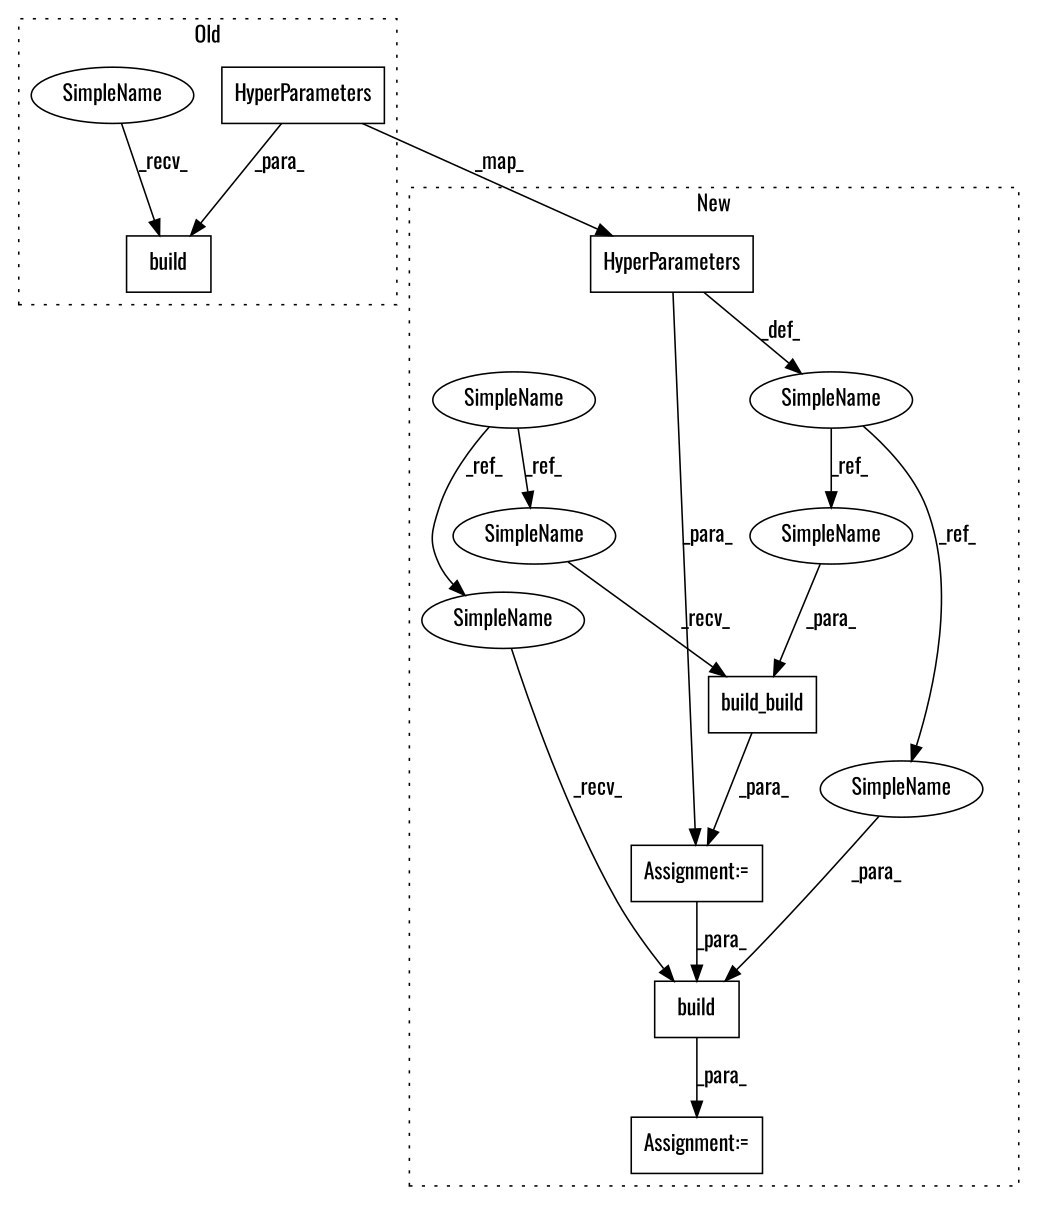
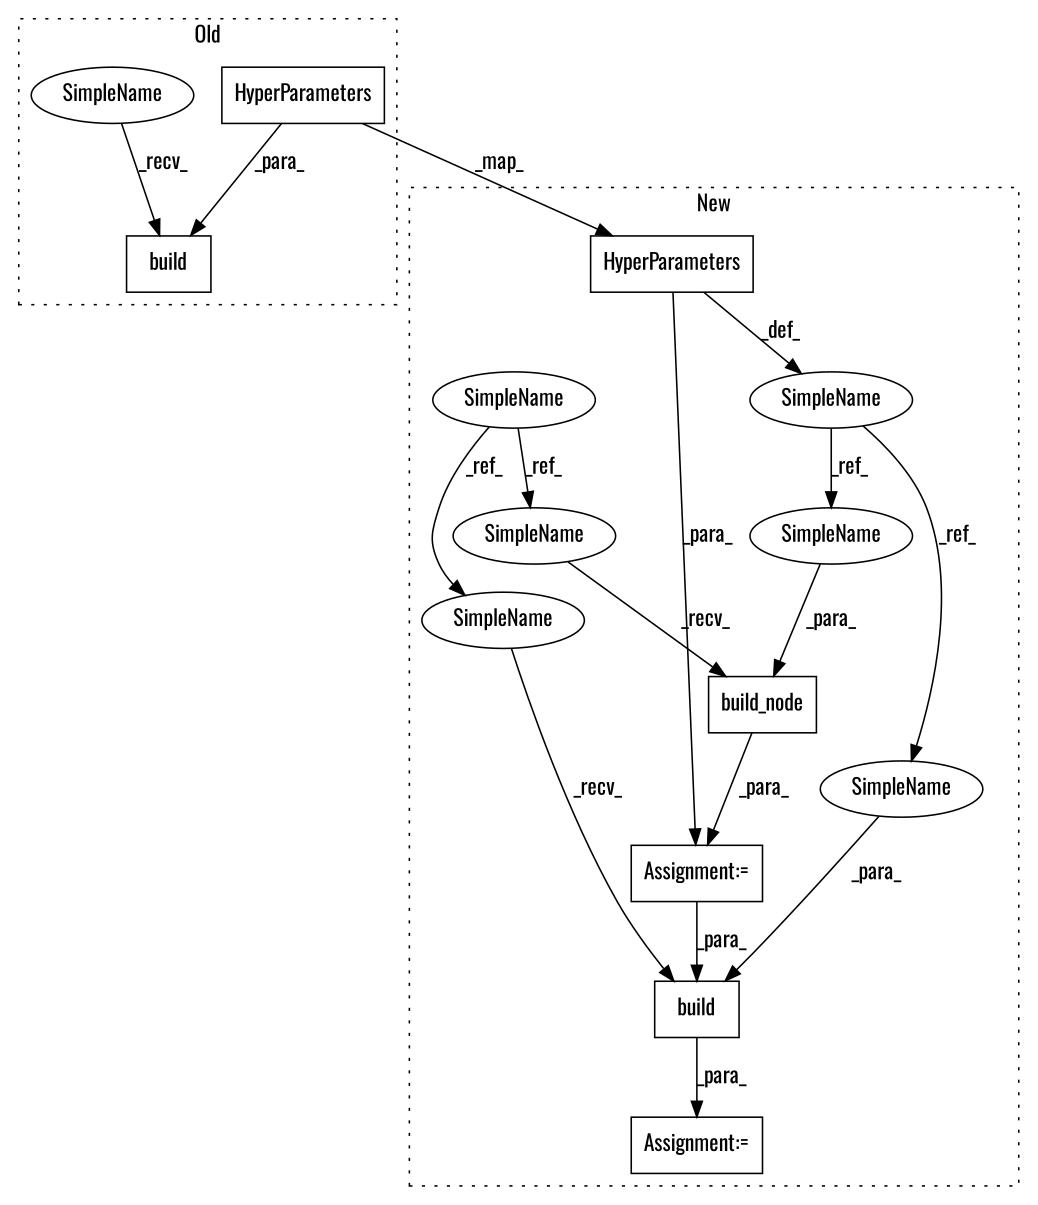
(762, 705) -> (762, 705)
